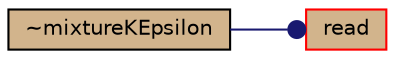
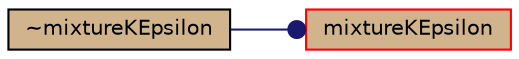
(346, 30) -> (408, 30)
